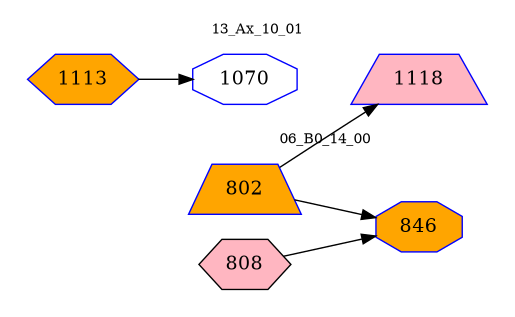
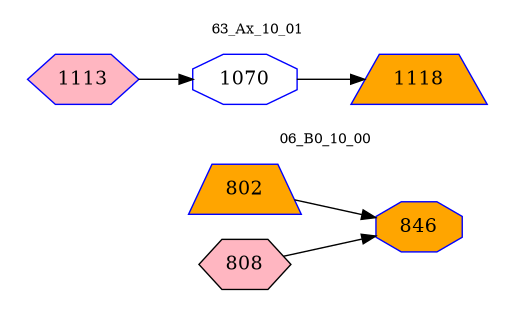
(257, 30) -> (257, 30)
(83, 79) -> (83, 79)
(419, 79) -> (419, 79)
(323, 140) -> (324, 79)
(325, 140) -> (325, 140)
